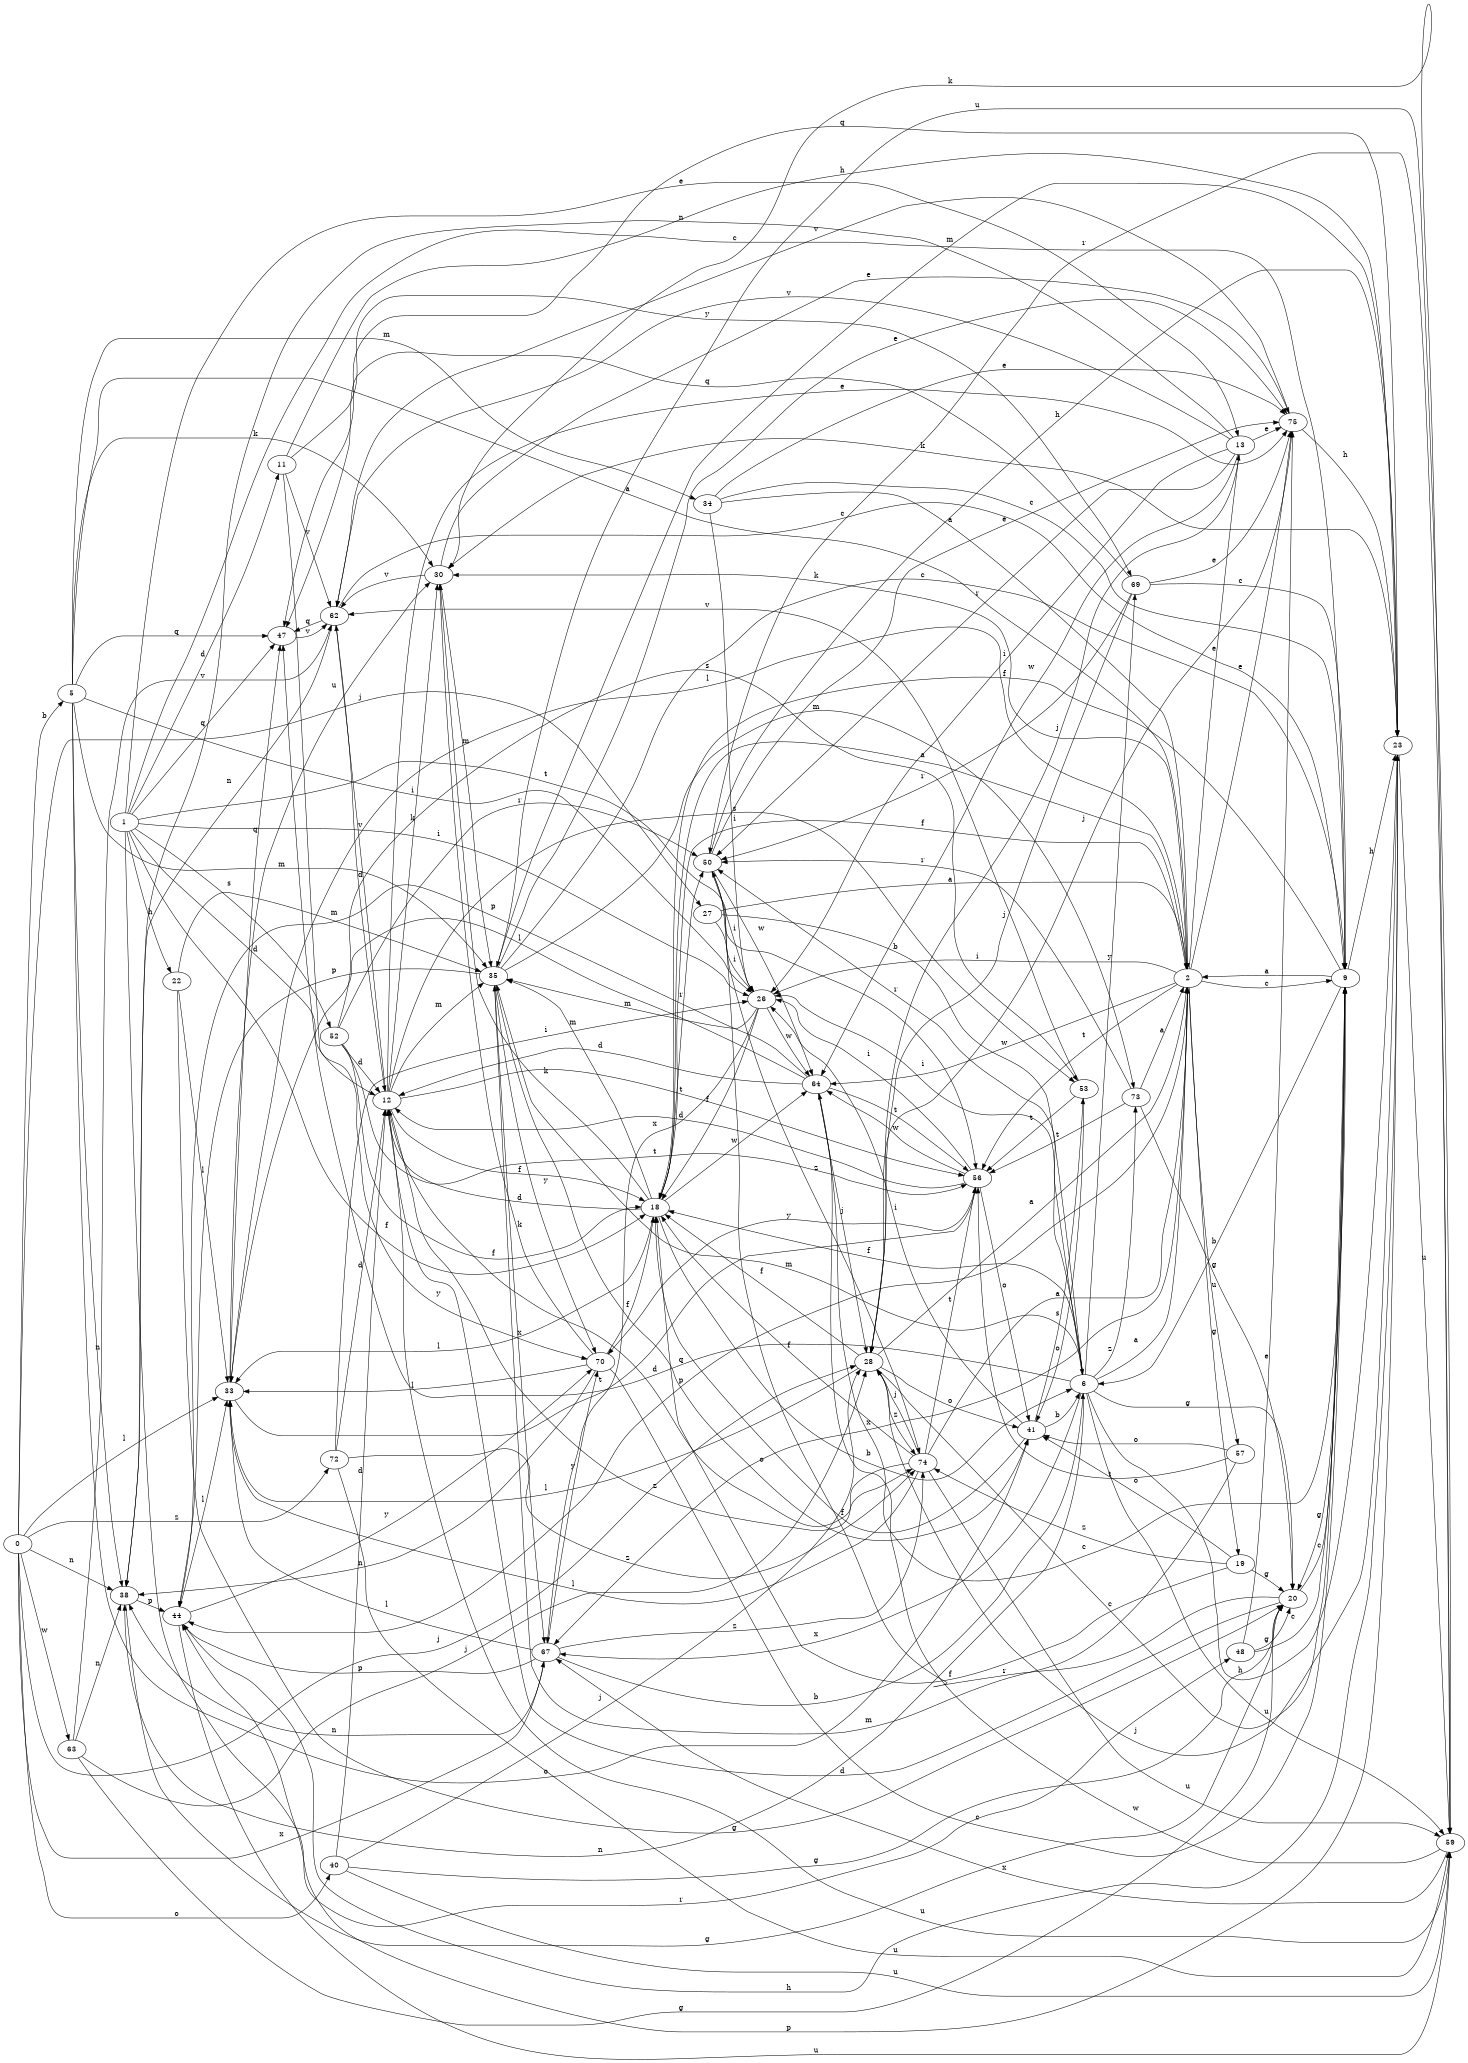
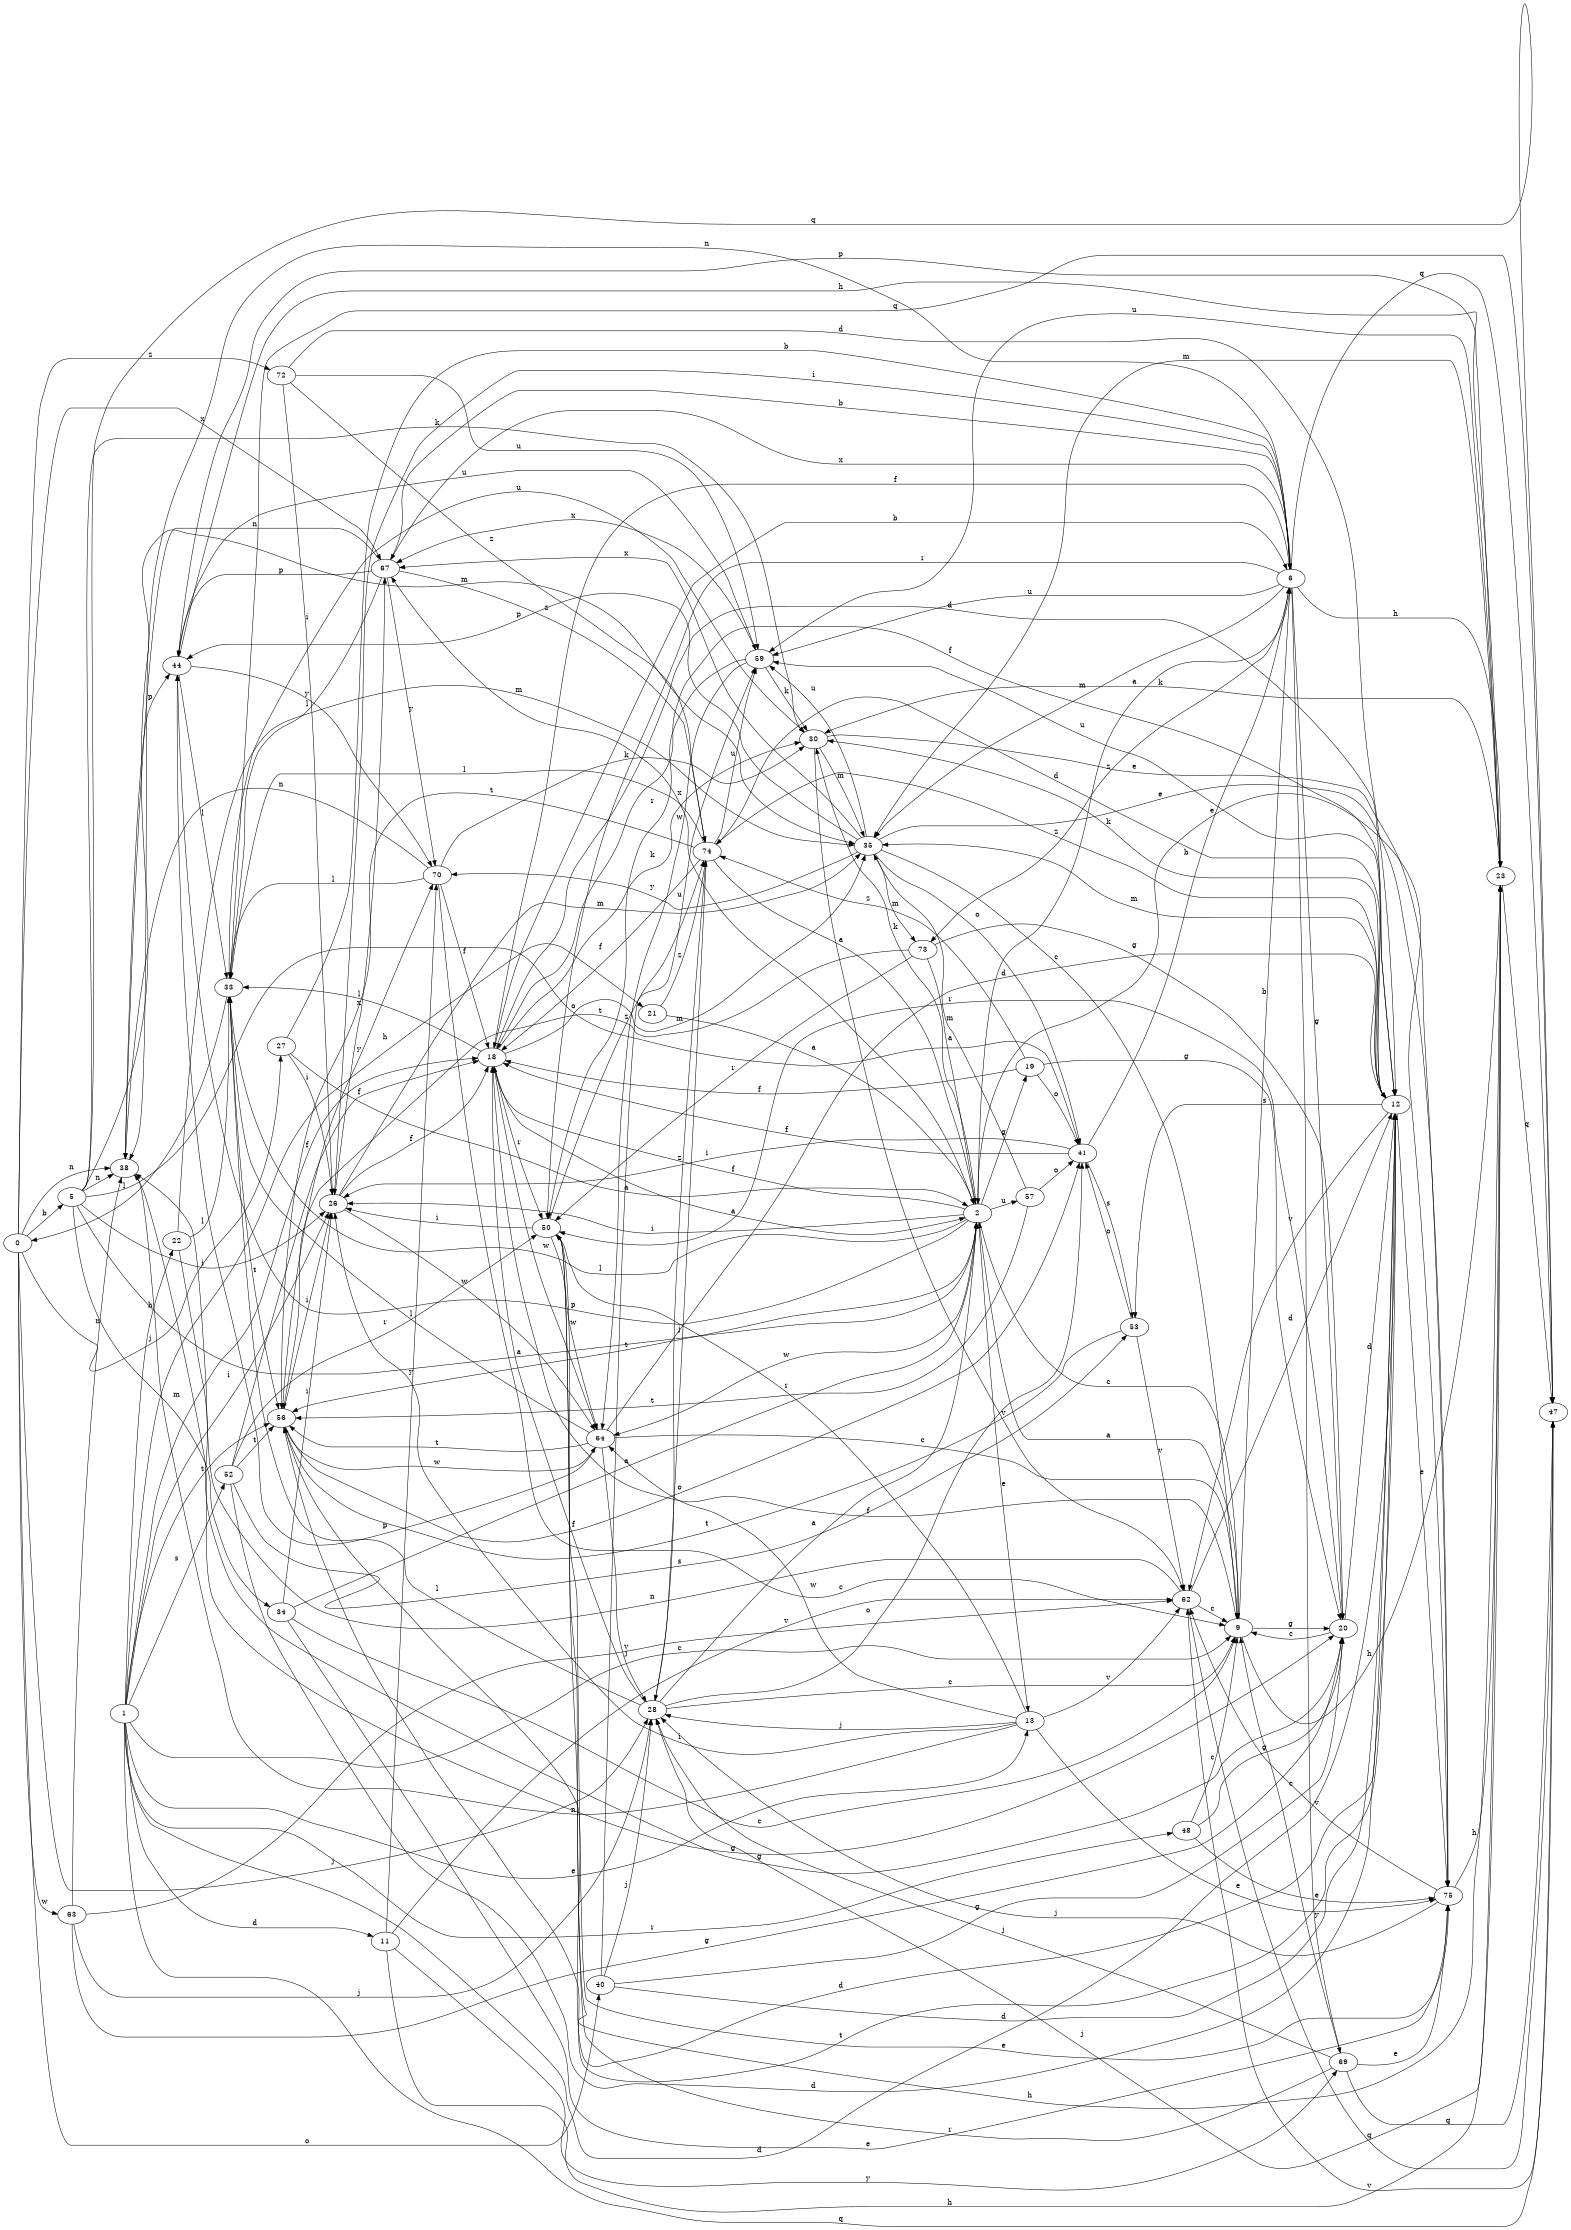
none -> (653, 1014)
(112, 1459) -> (169, 1151)
